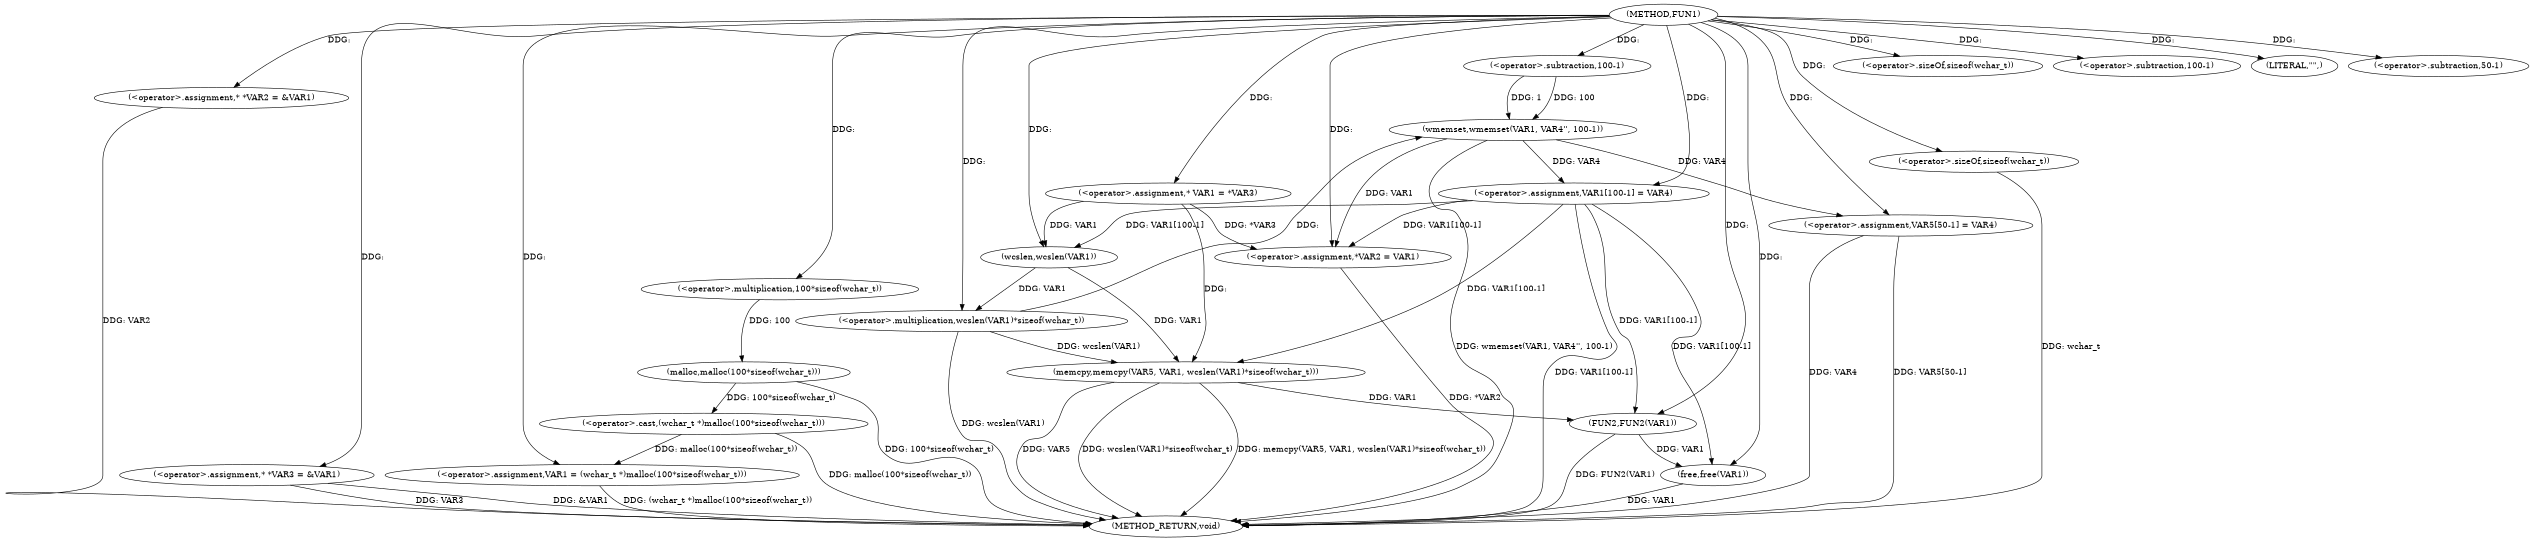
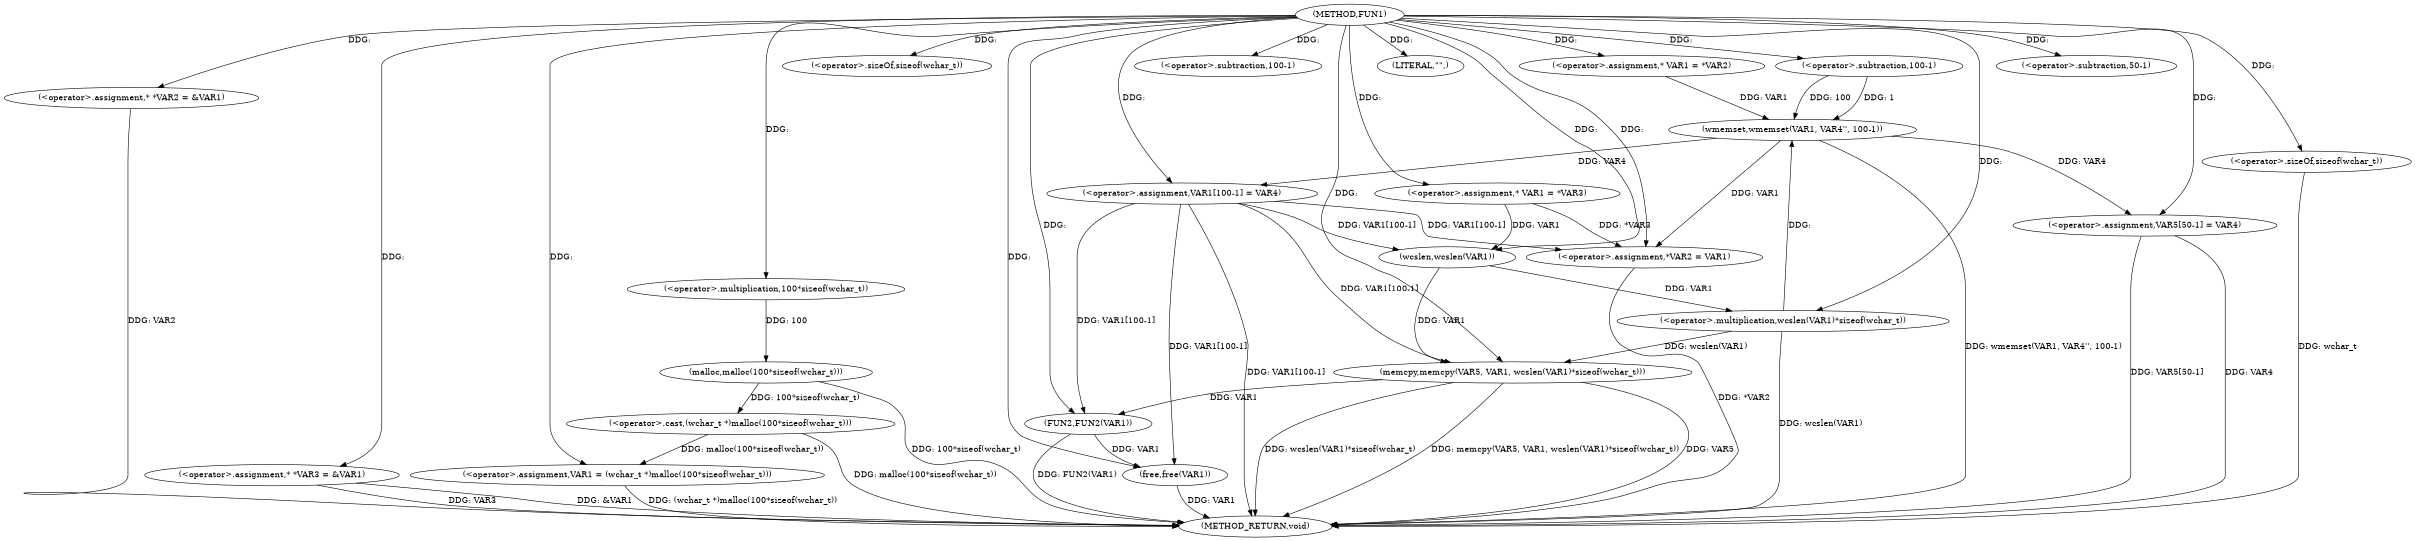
none -> (1642, 66)
(1204, 279) -> (1322, 225)
